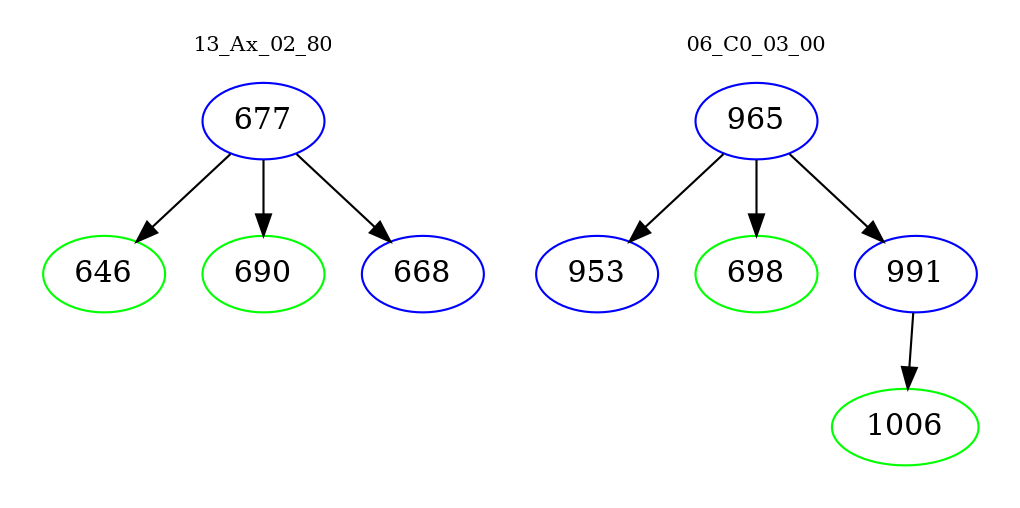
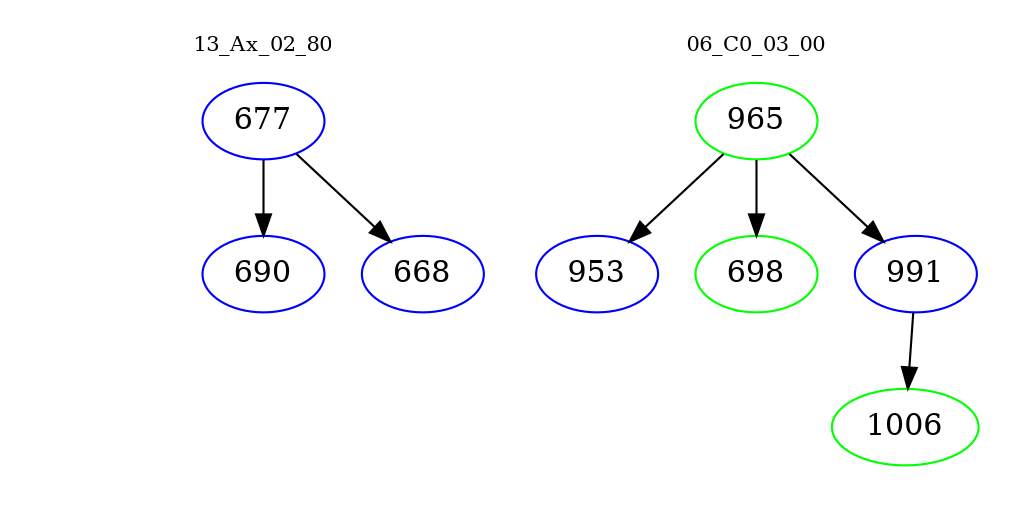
(756, 121) -> (756, 121)
(104, 274) -> none
(264, 274) -> (264, 274)
